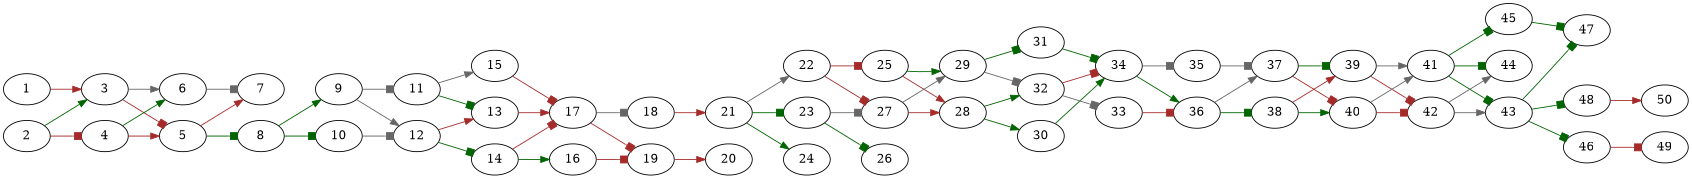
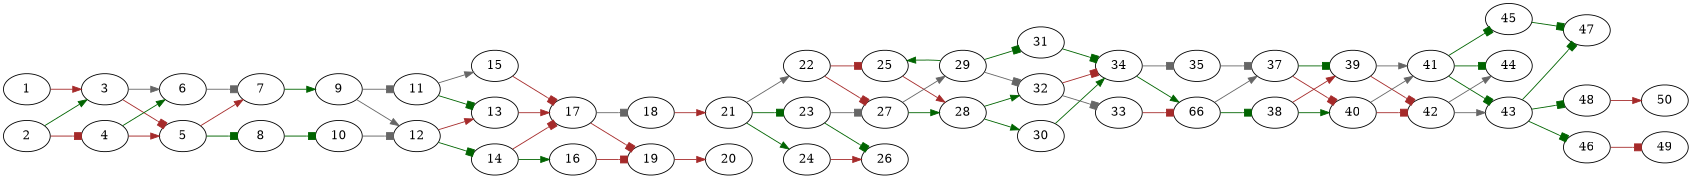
(919, 72) -> (928, 60)
(920, 113) -> (920, 113)
(1197, 113) -> (1197, 113)
(296, 115) -> (296, 89)
none -> (842, 159)
